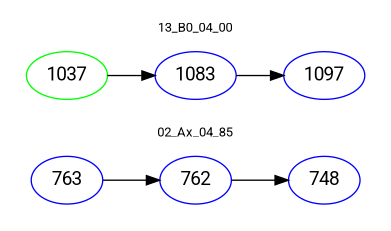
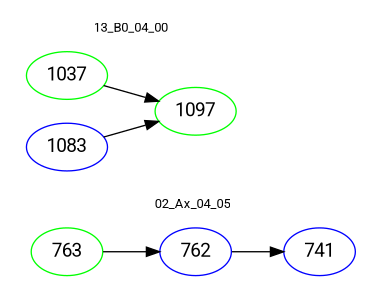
(125, 76) -> (125, 92)
(324, 76) -> (196, 111)
(196, 133) -> (193, 205)
(67, 180) -> (67, 252)
(324, 180) -> (320, 252)
